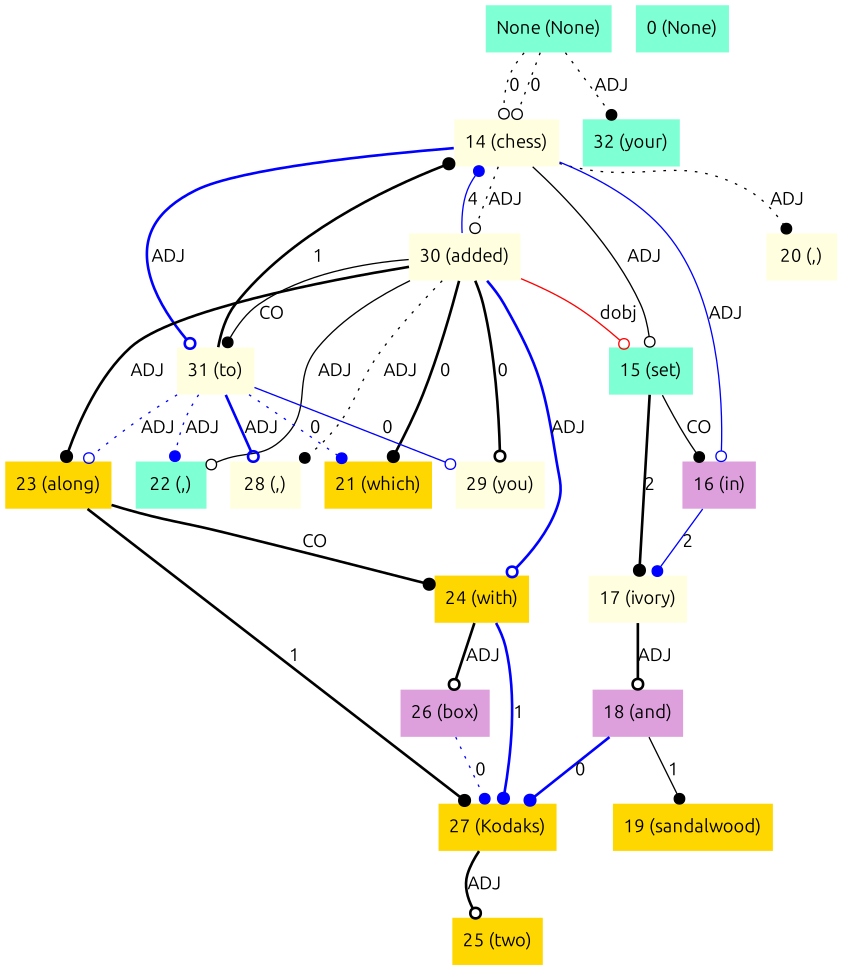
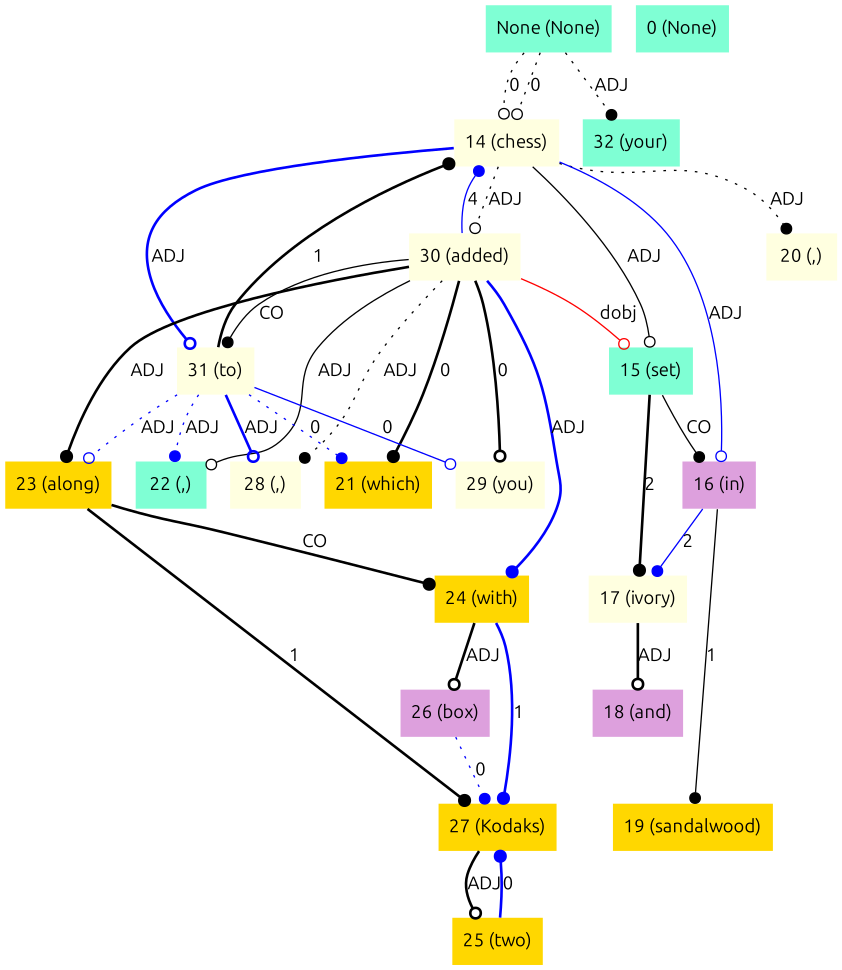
(550, 424) -> (550, 424)
(663, 765) -> (706, 651)
(572, 767) -> (502, 890)
